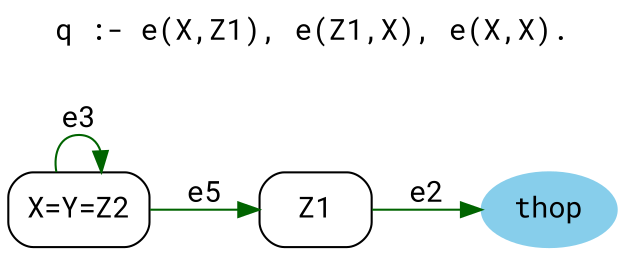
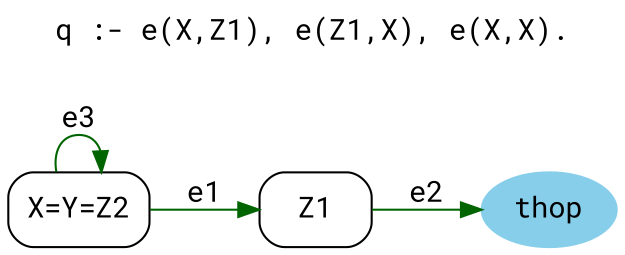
(205, 194) -> (205, 194)
